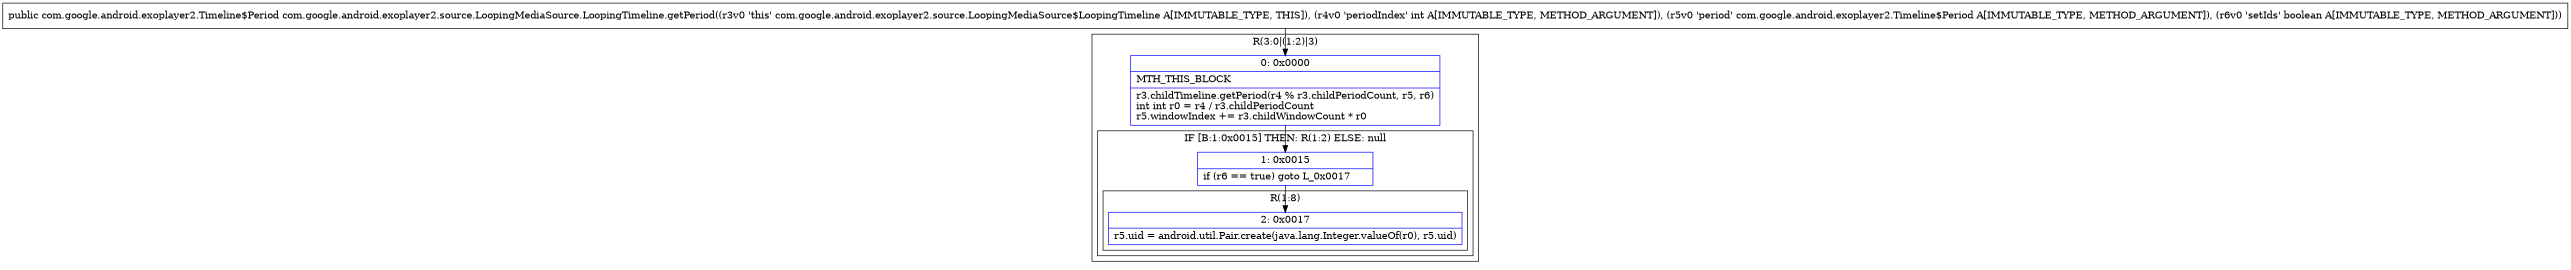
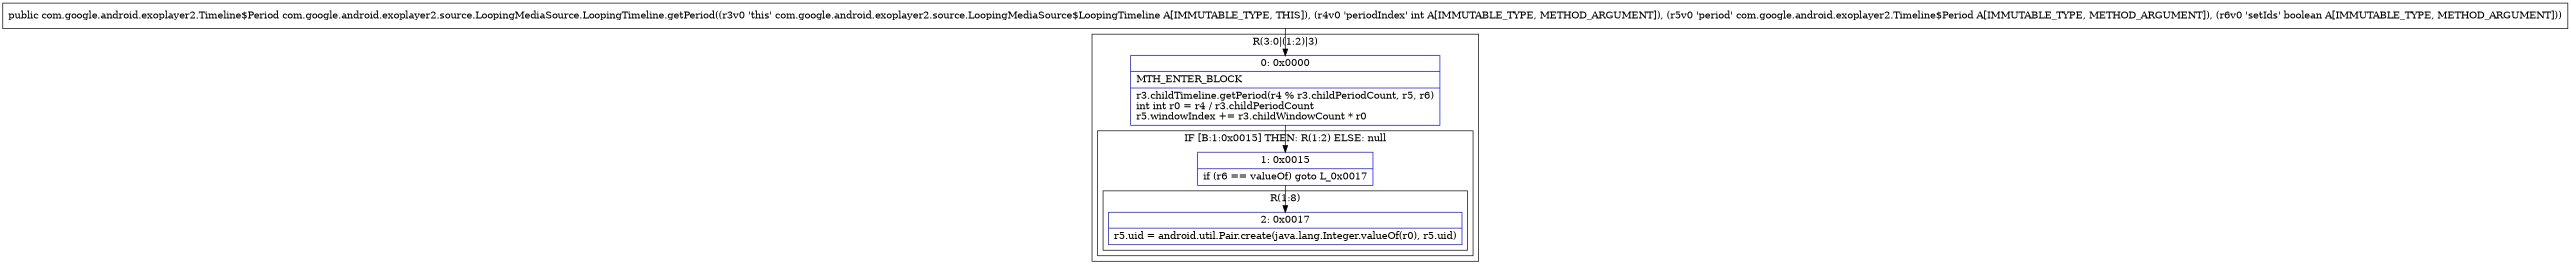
(1183, 79) -> (1189, 79)
(1277, 177) -> (1285, 177)
